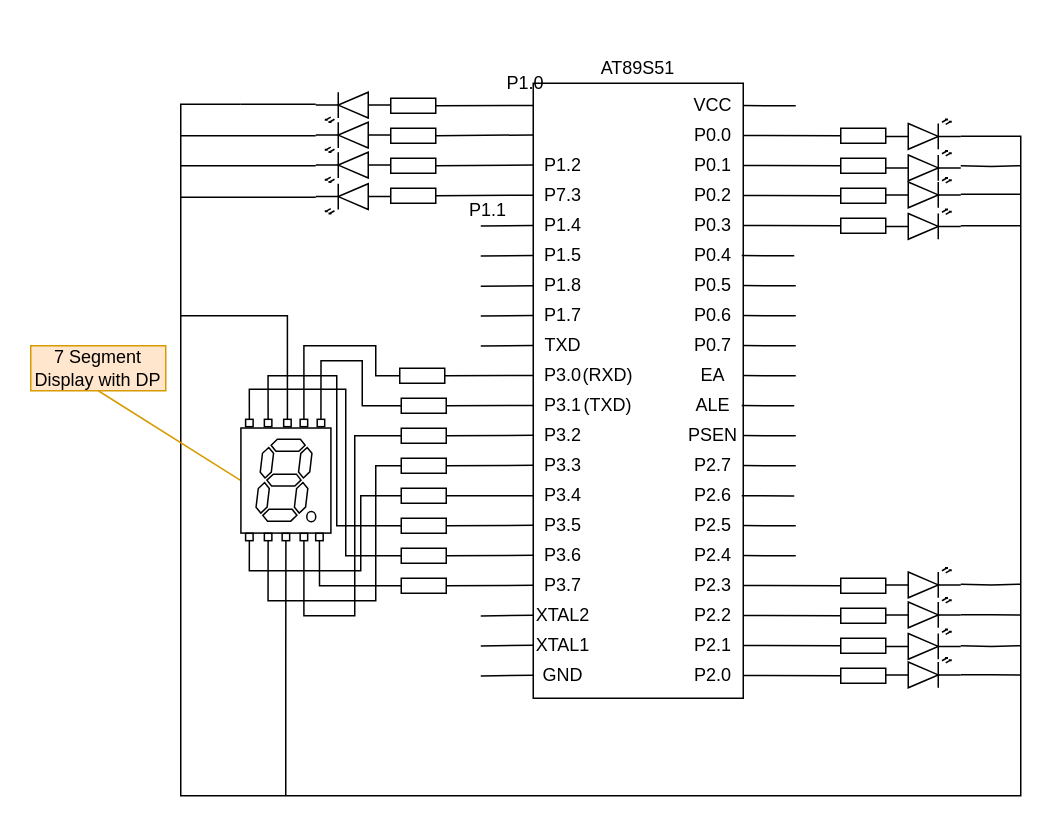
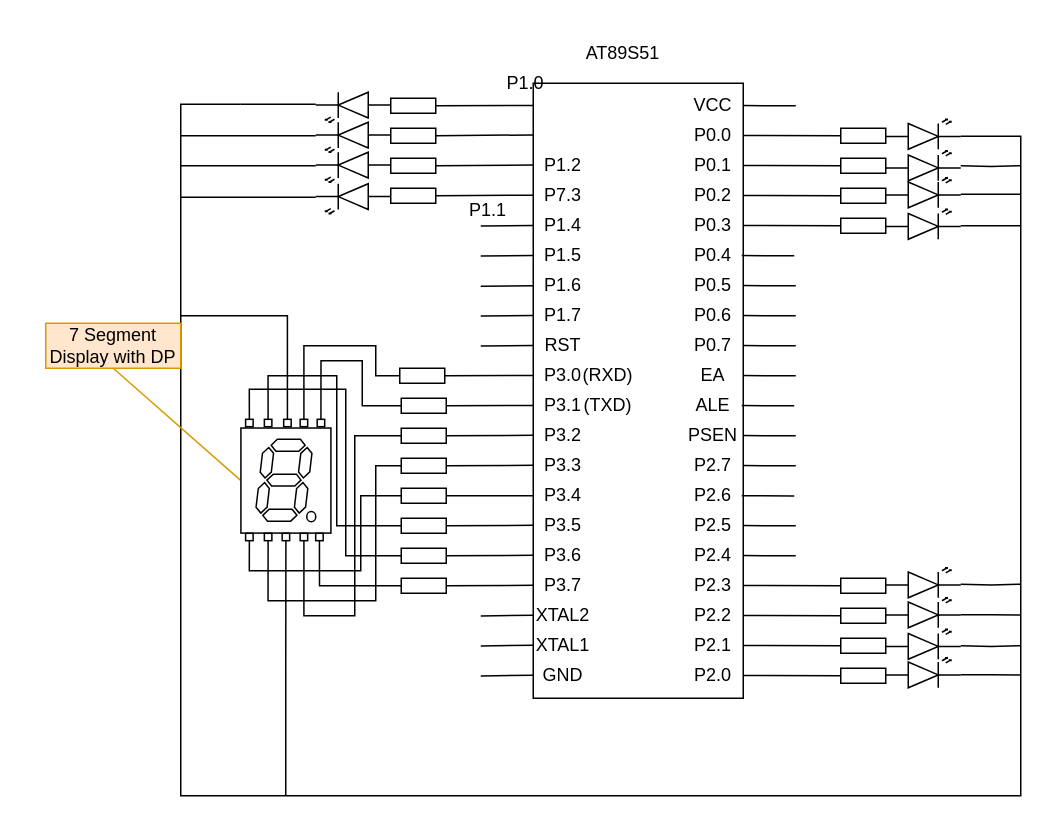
(638, 68) -> (623, 53)
(563, 286) -> (563, 286)
(563, 346) -> (563, 346)
(98, 368) -> (113, 346)
